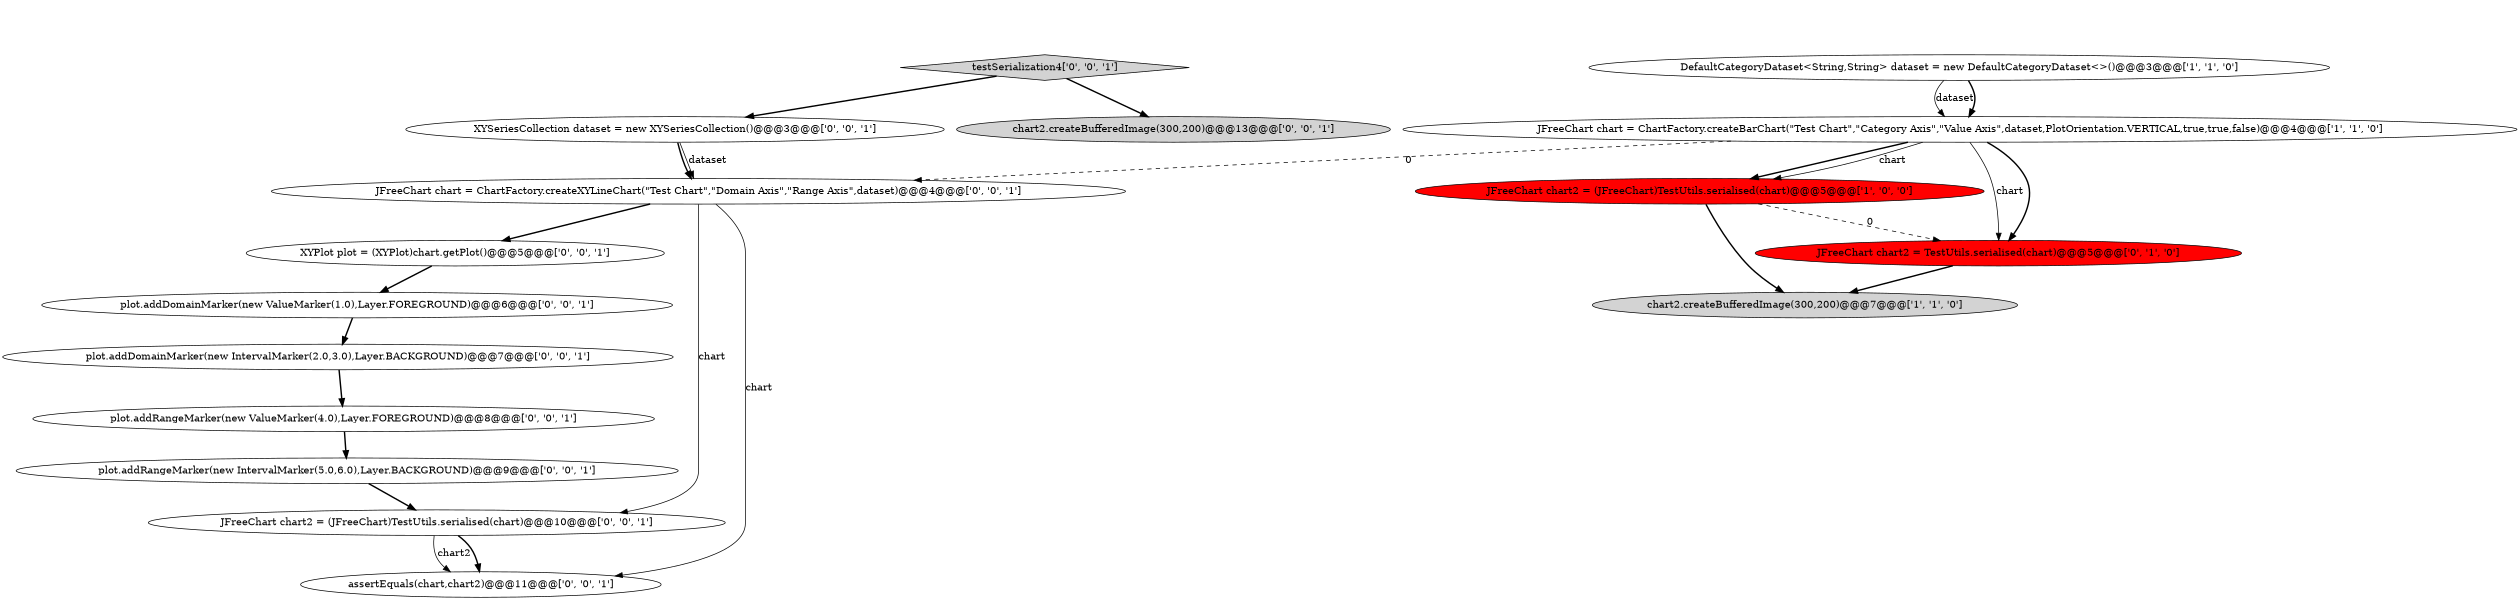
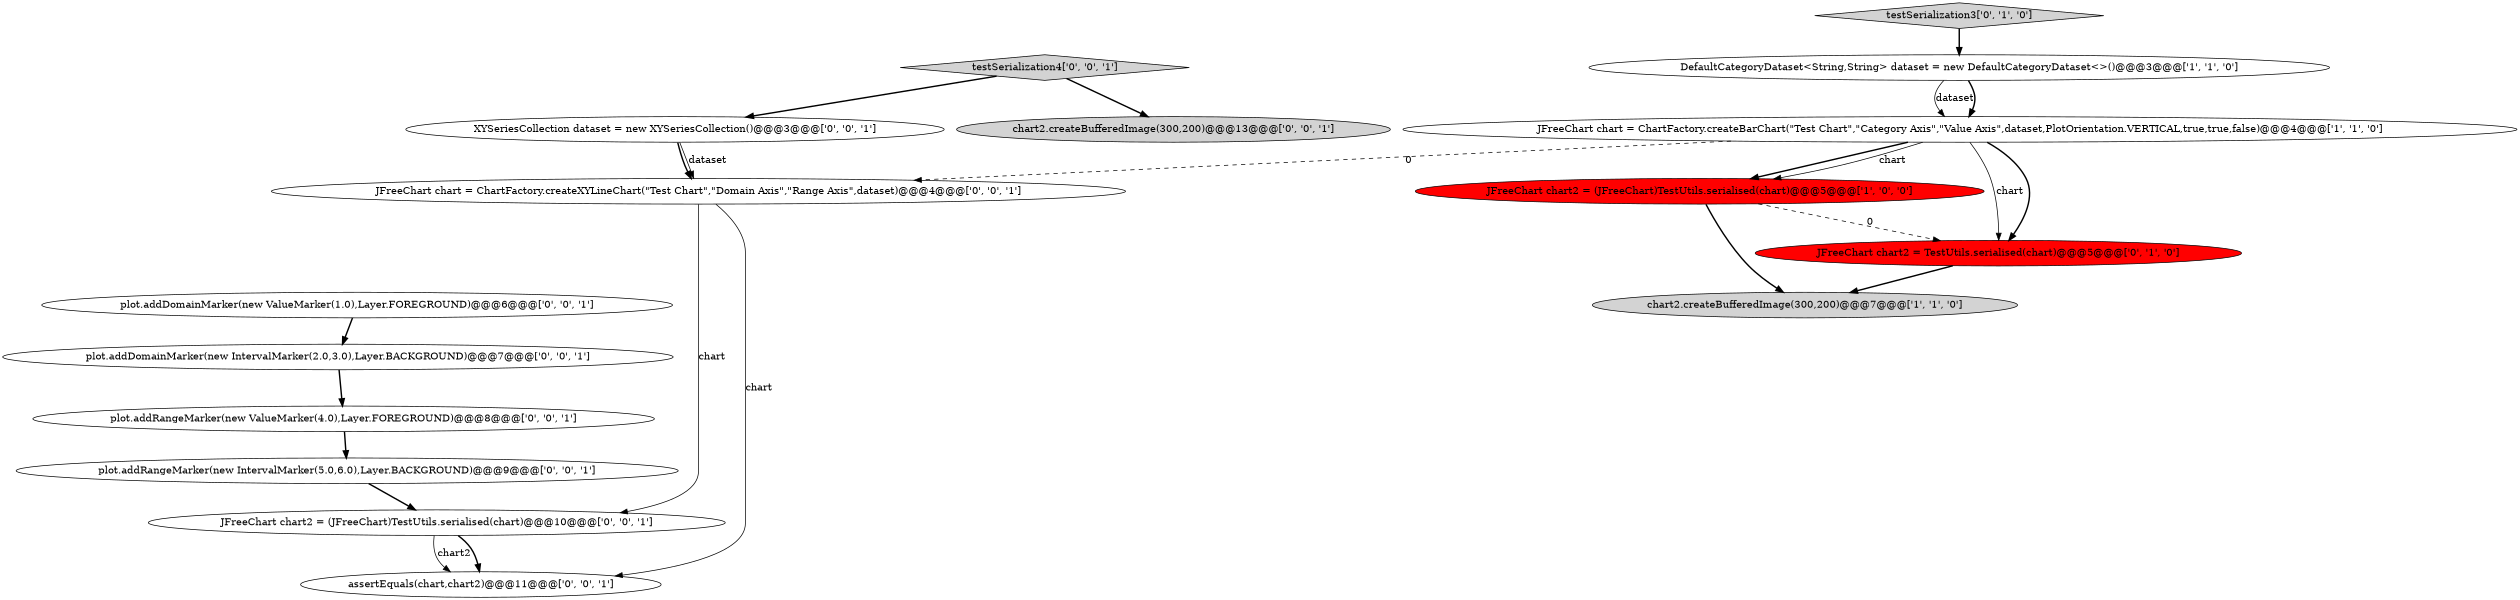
none -> (1959, 16)
(455, 253) -> none
